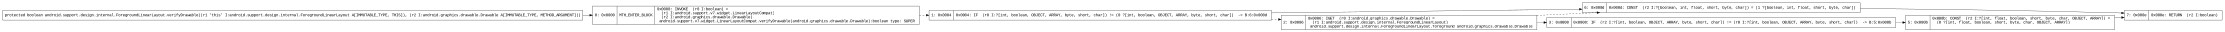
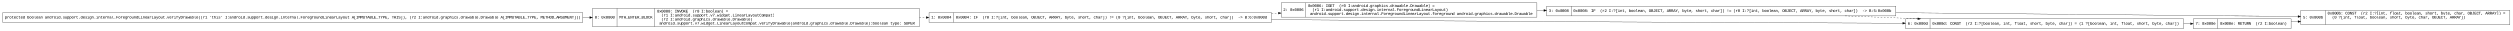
(1567, 14) -> (1881, 17)
(2118, 18) -> (2295, 22)
